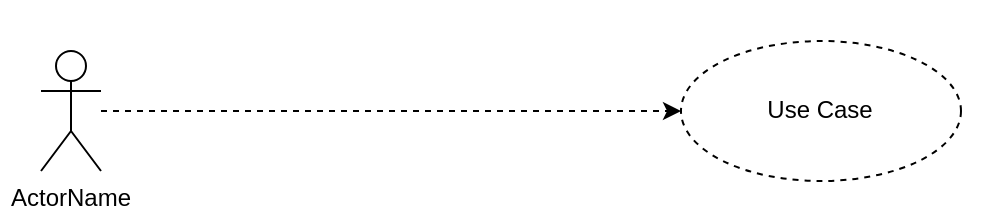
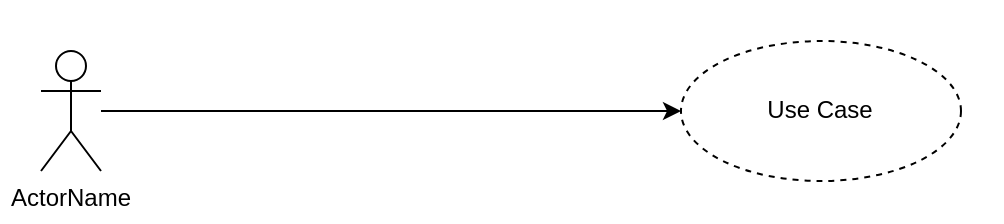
(385, 111) -> (385, 111)
